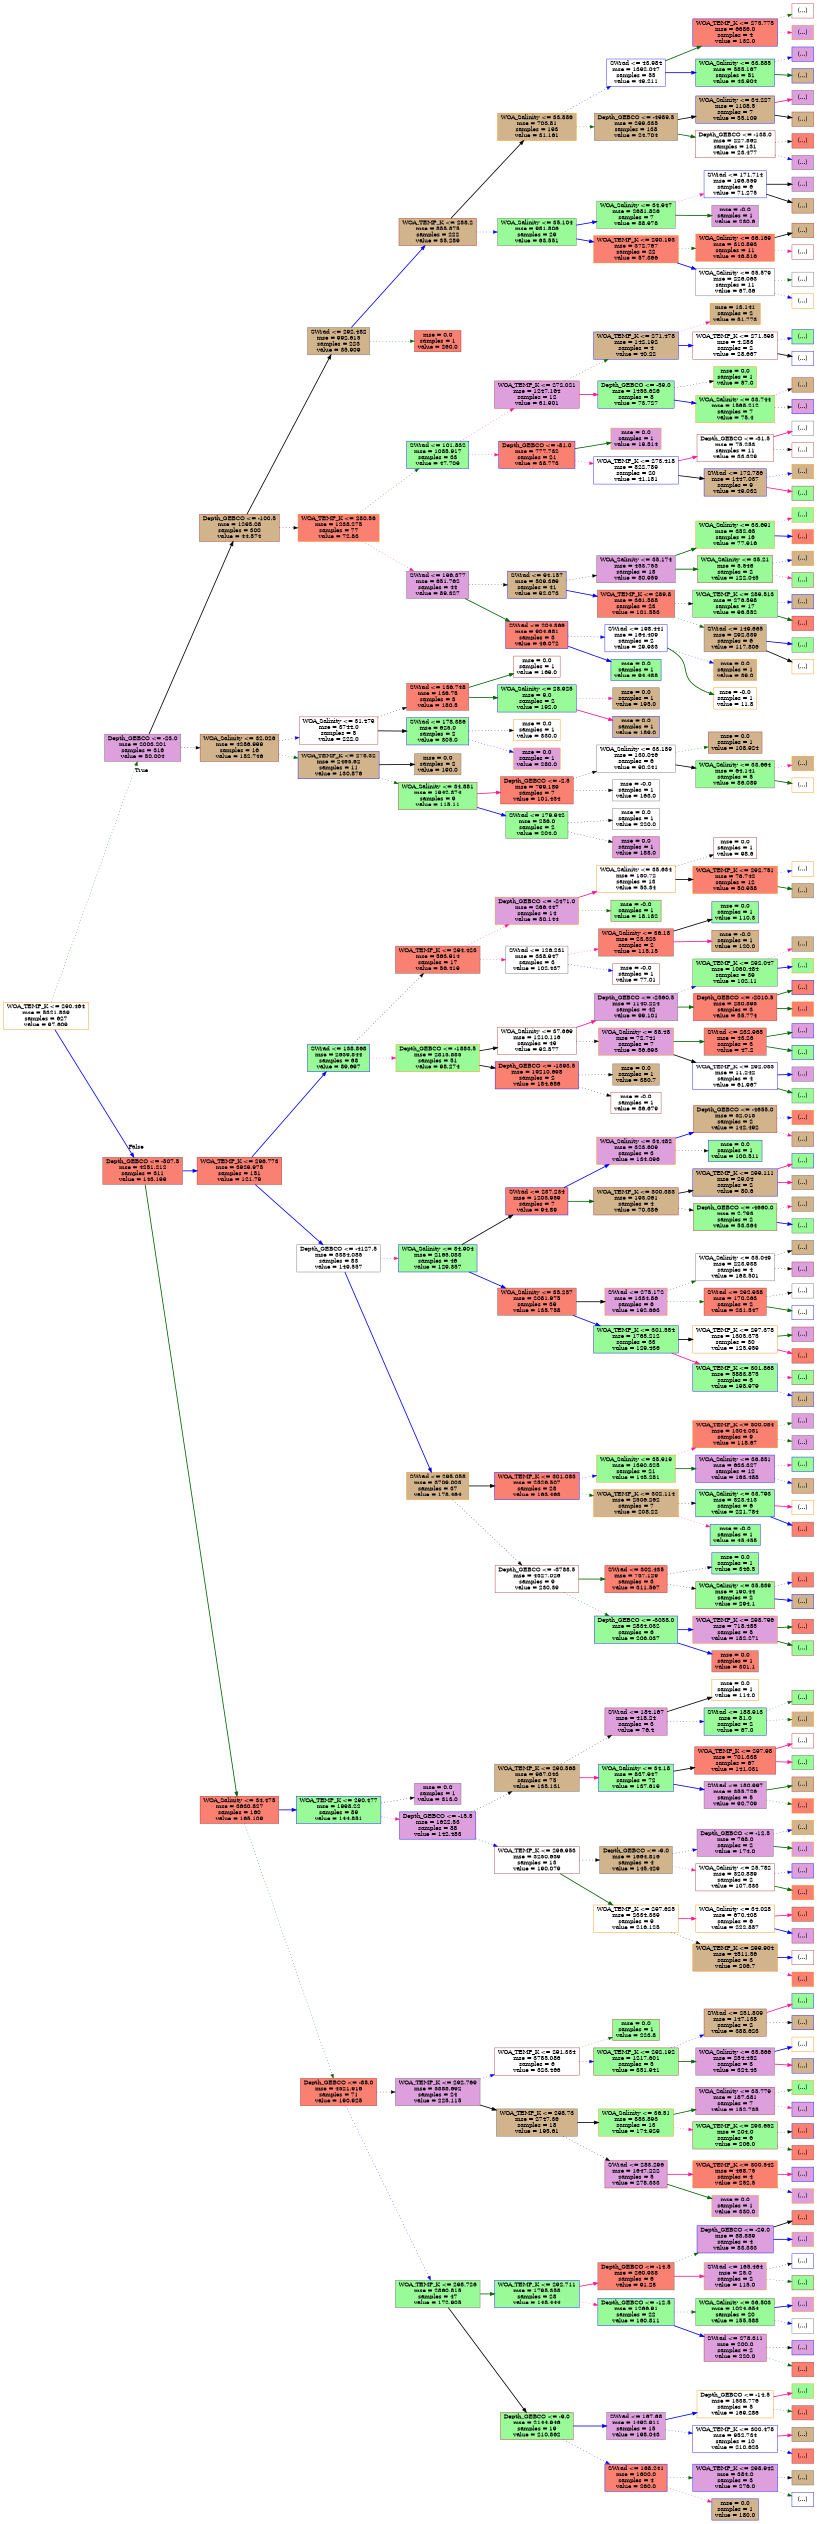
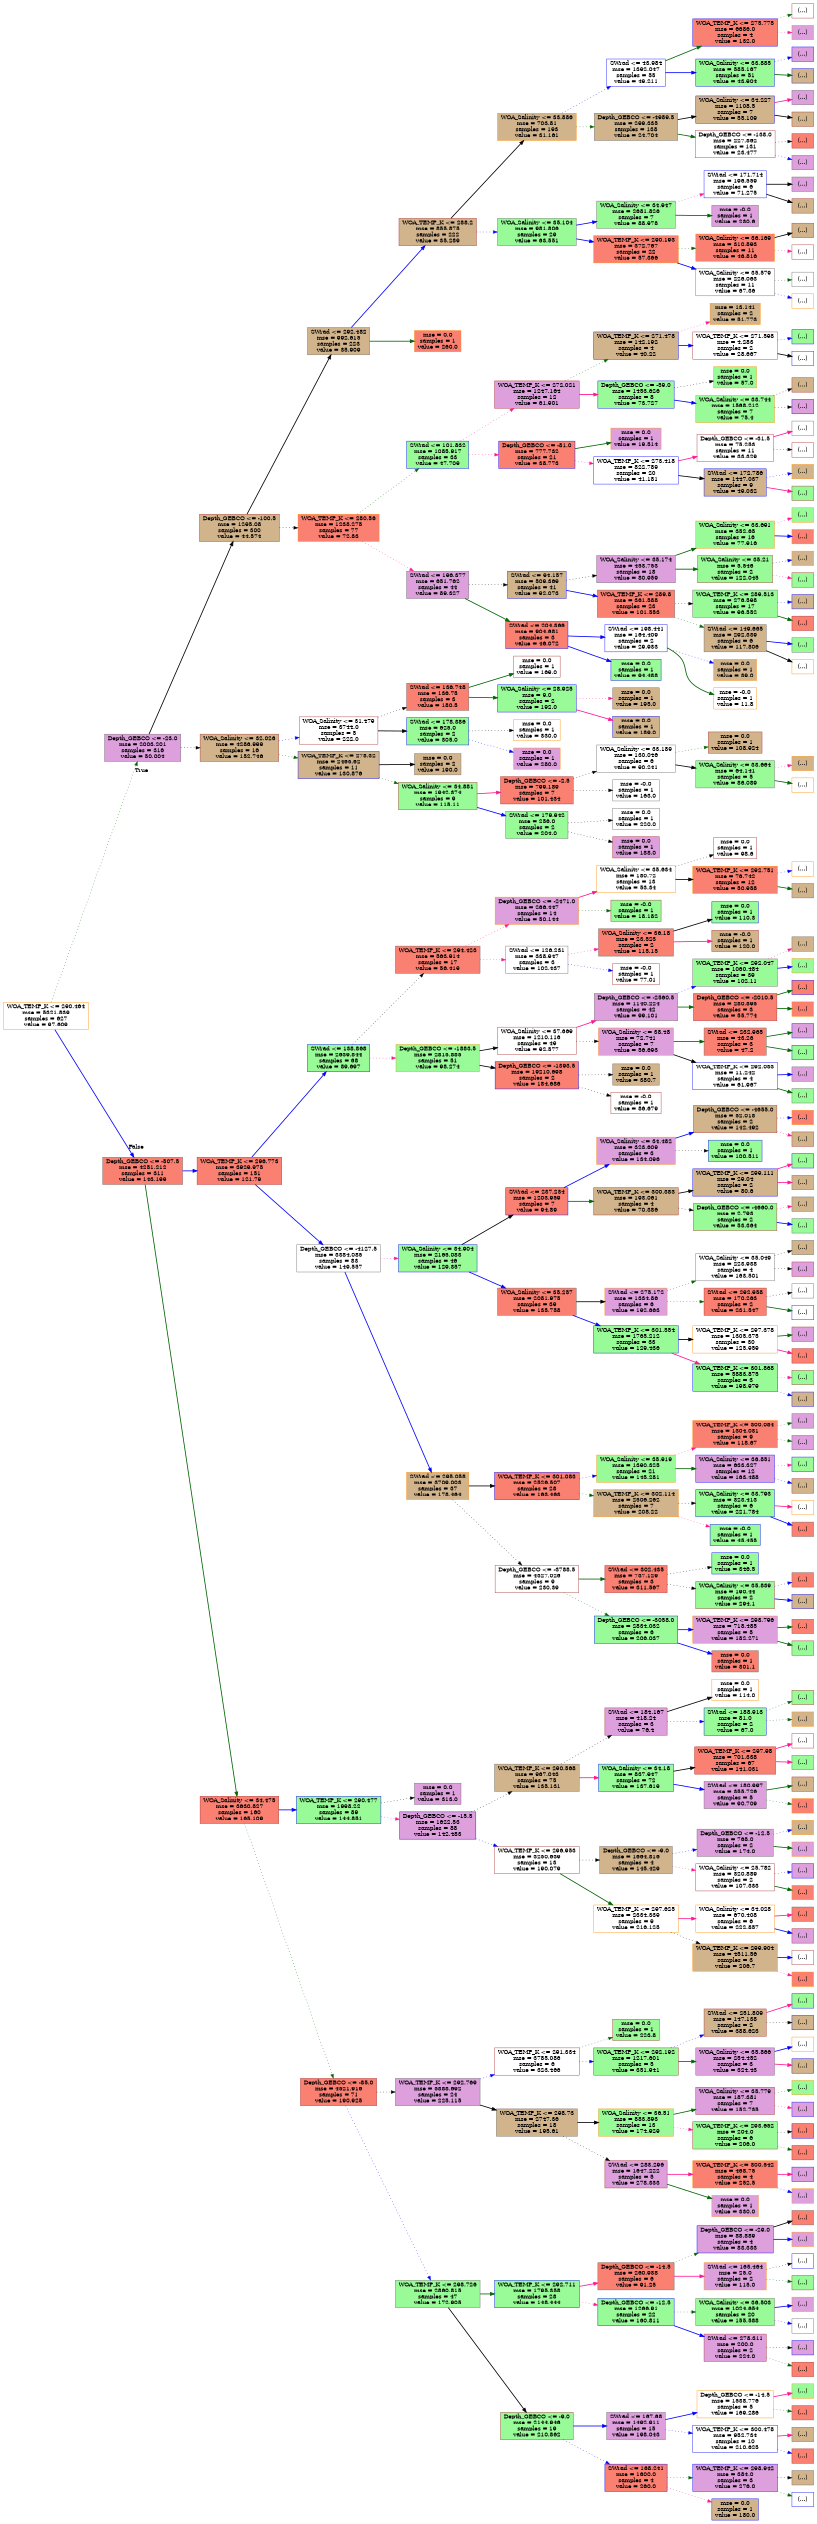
(390, 341) -> (390, 341)
(438, 341) -> (438, 341)
(584, 637) -> (584, 637)
(735, 2348) -> (735, 2348)
